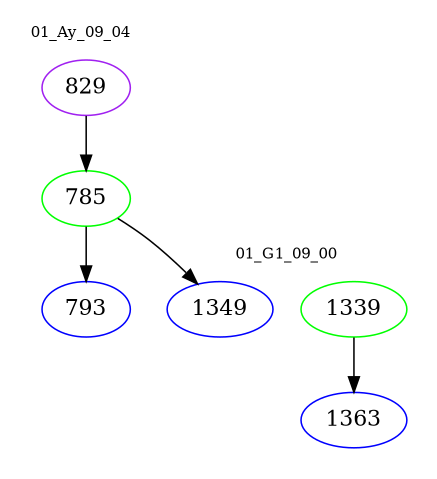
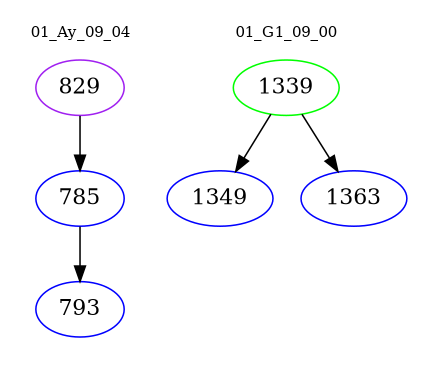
(86, 199) -> (80, 199)
(165, 253) -> (257, 136)
